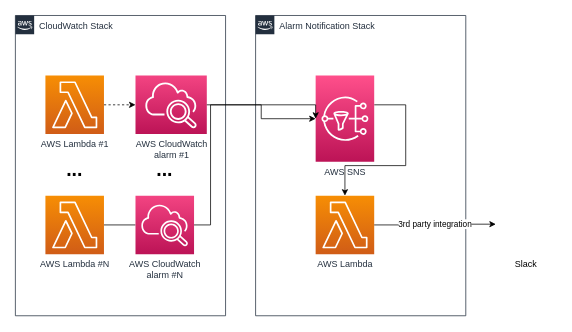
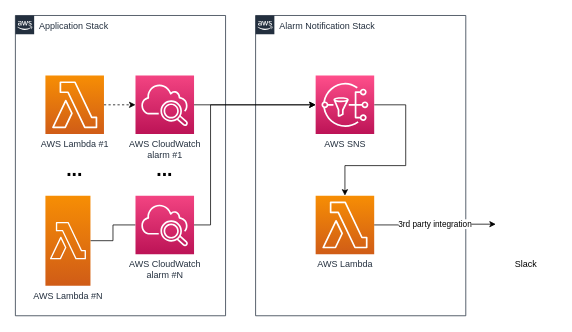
(77, 26) -> (78, 26)
(171, 105) -> (165, 105)
(345, 119) -> (345, 105)
(75, 225) -> (68, 240)
